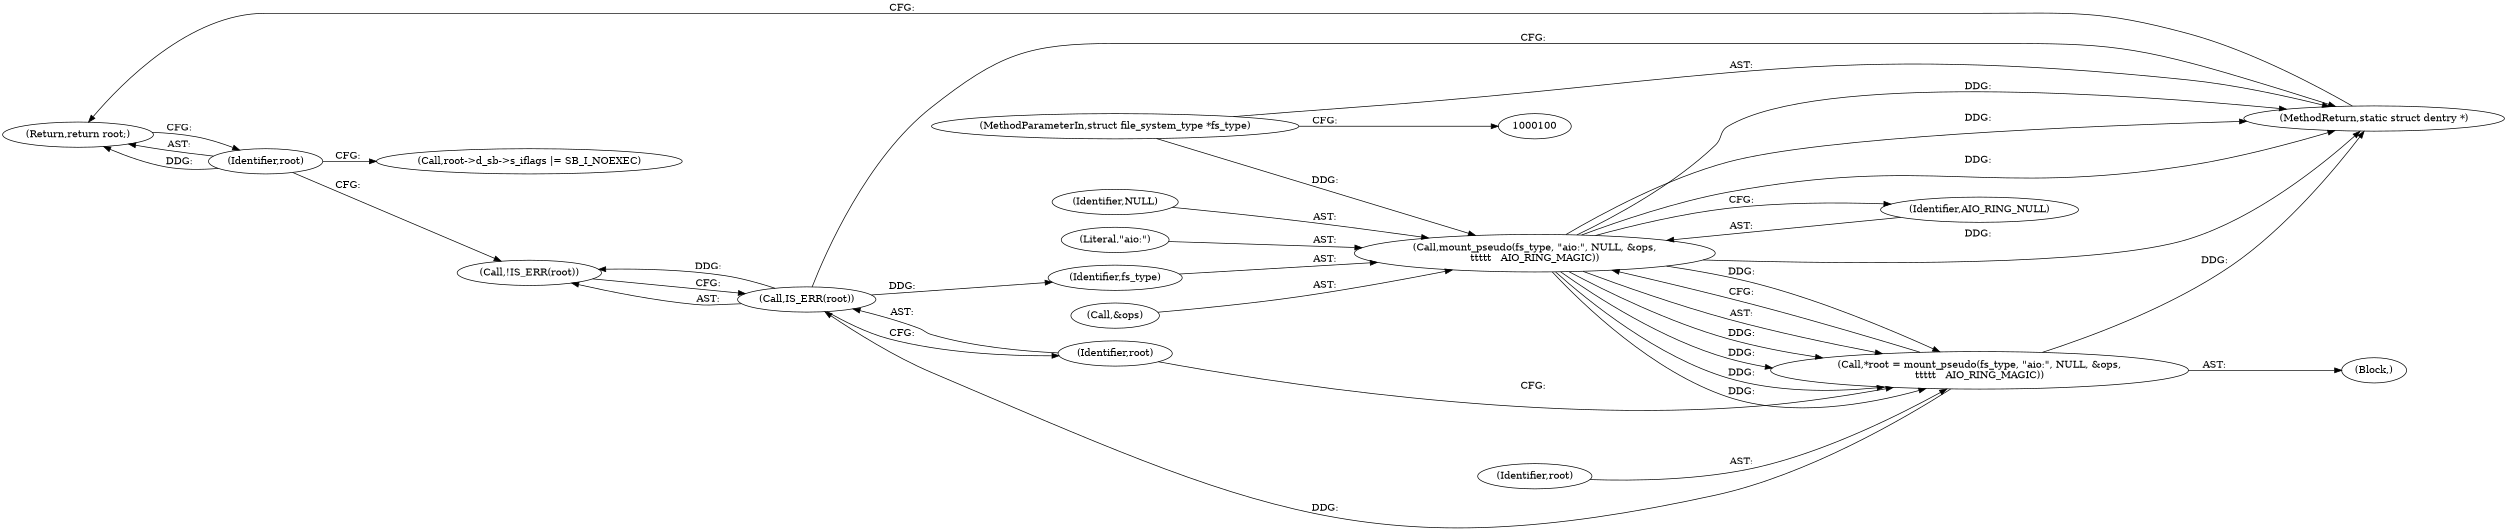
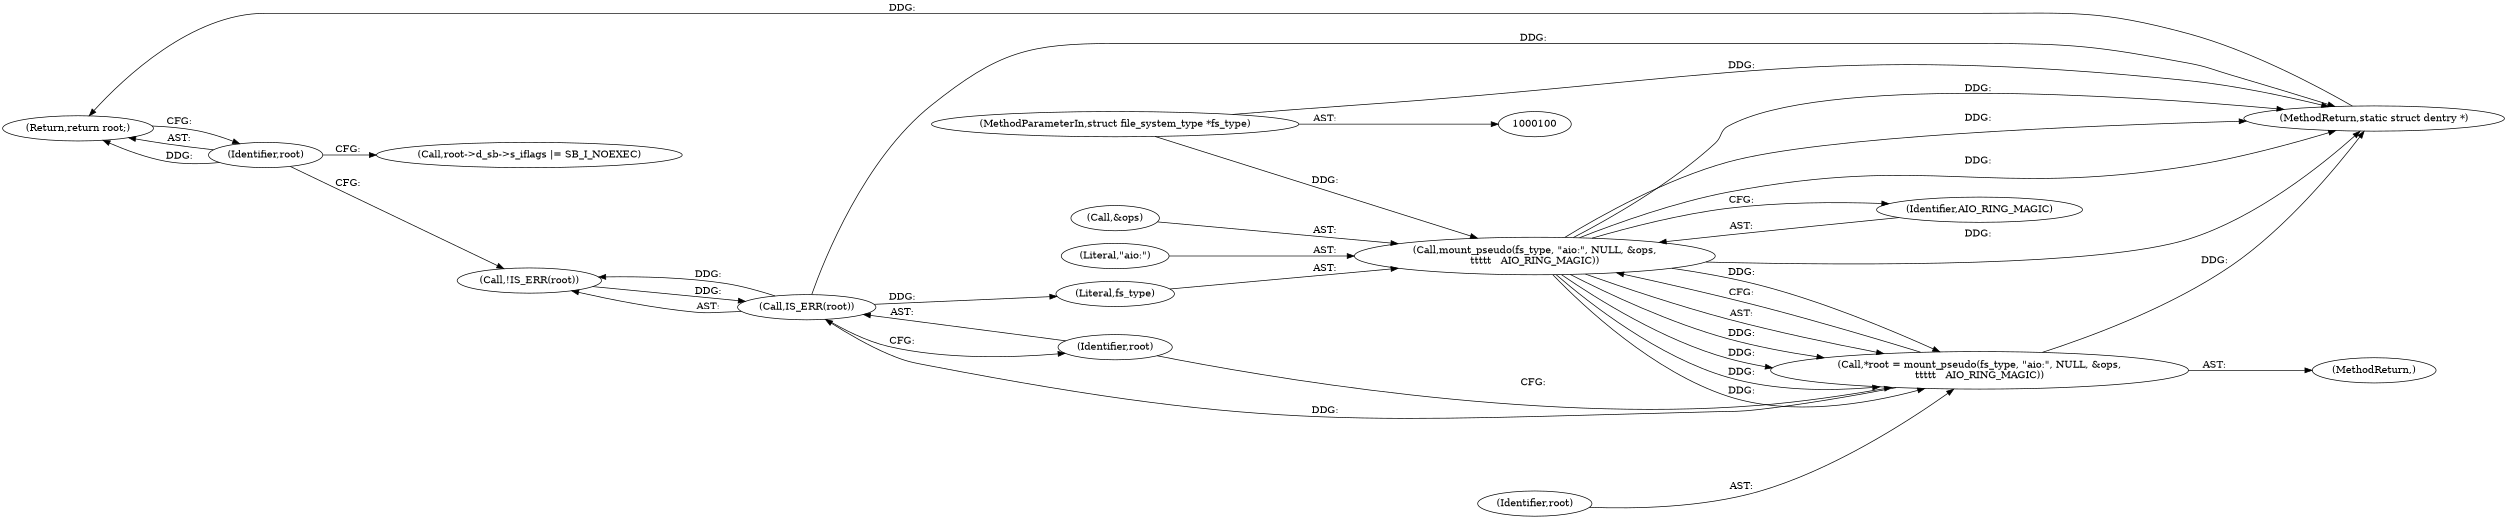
(904, 8) -> (904, 8)
(1535, 38) -> (1535, 38)
(1743, 66) -> (1743, 66)
(1327, 121) -> (1327, 119)
(1115, 202) -> none
(1980, 210) -> (1980, 210)
(1115, 278) -> (1115, 294)
(710, 284) -> (710, 291)
(2374, 370) -> (2374, 370)
